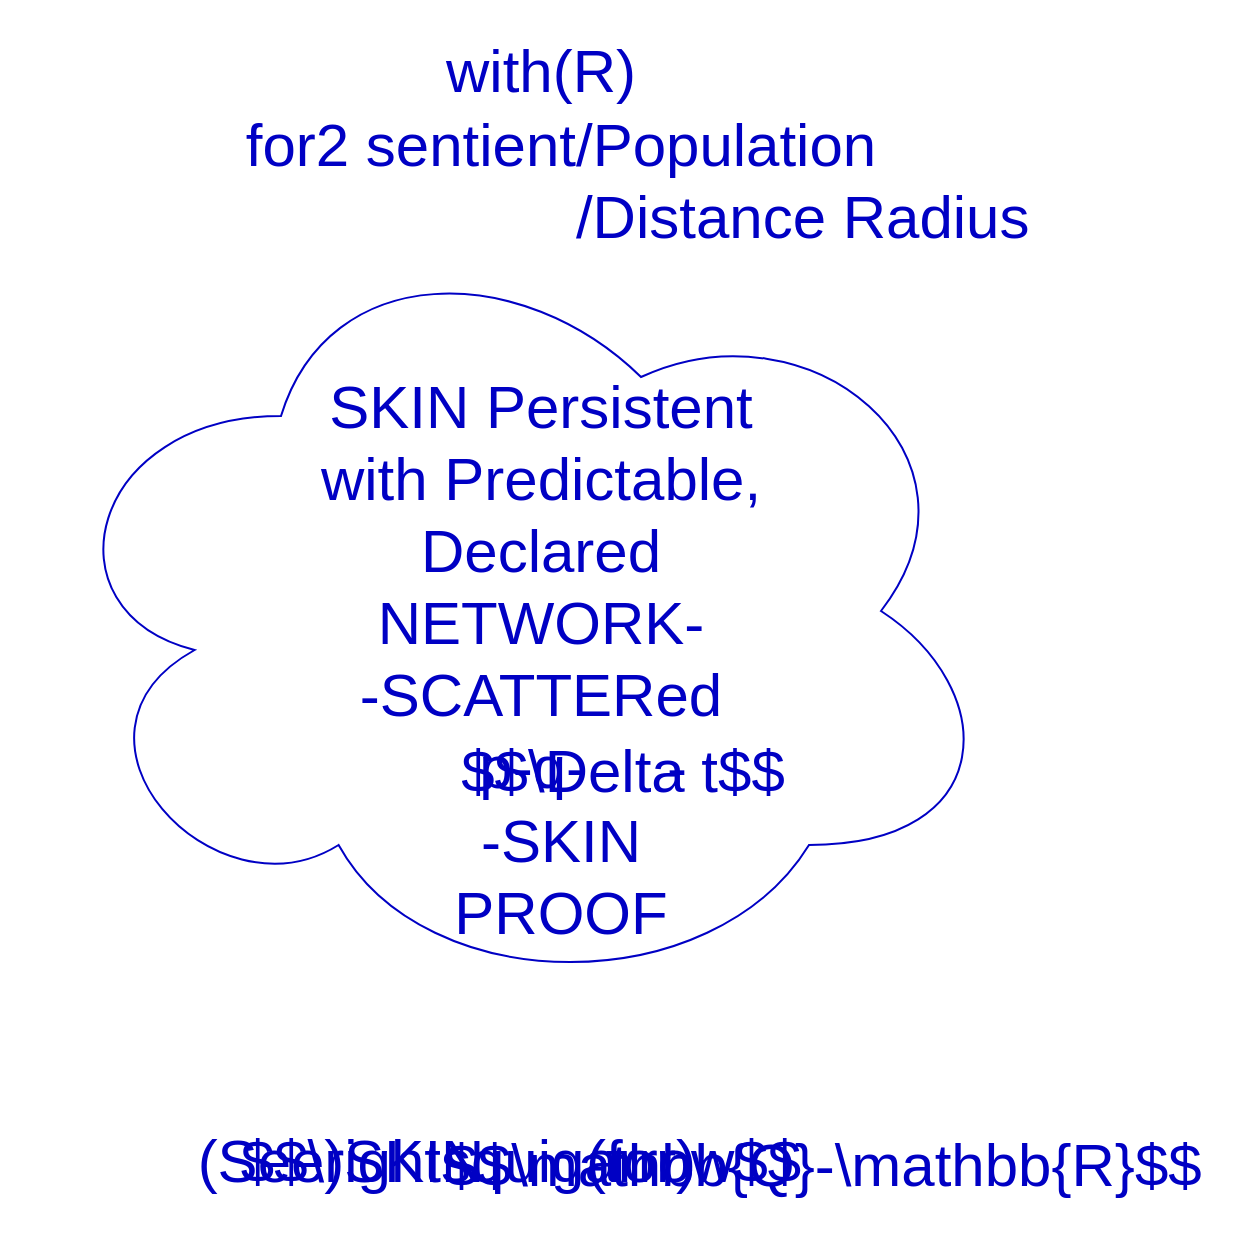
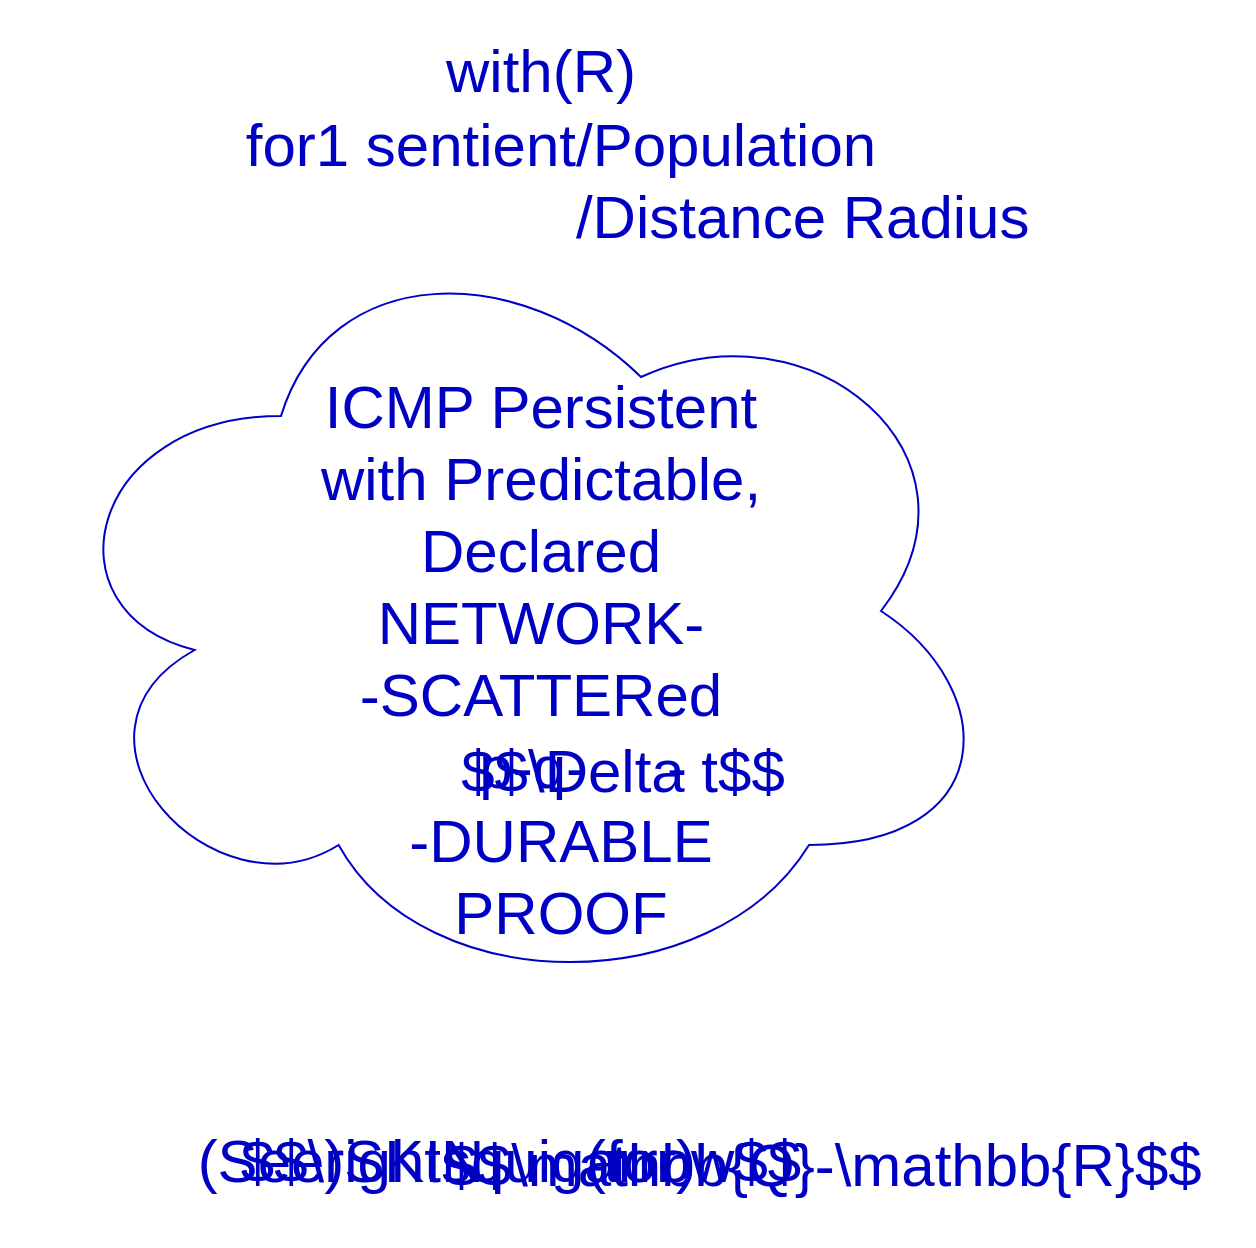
(562, 181) -> (562, 181)
(542, 587) -> (542, 587)
(562, 877) -> (562, 877)
